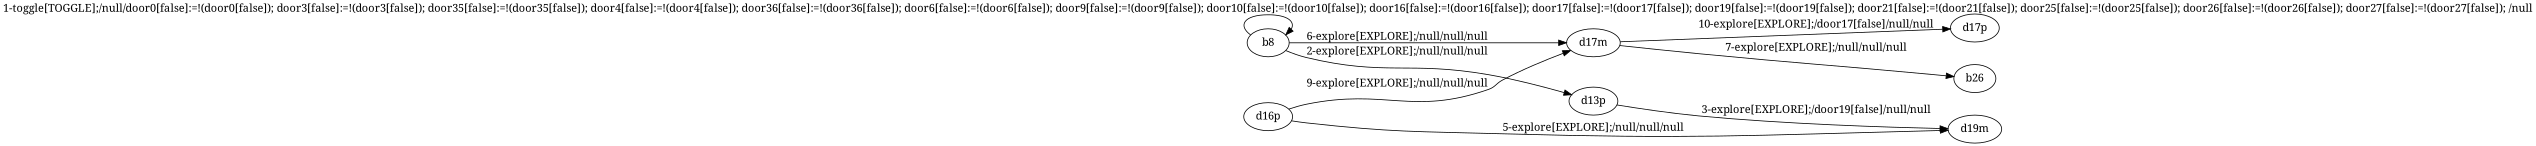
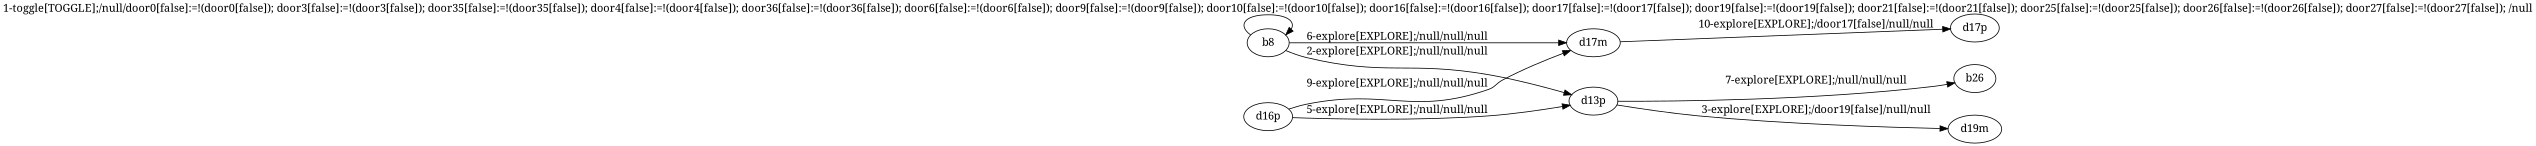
(1783, 61) -> (1783, 98)
(1616, 136) -> (1428, 119)
